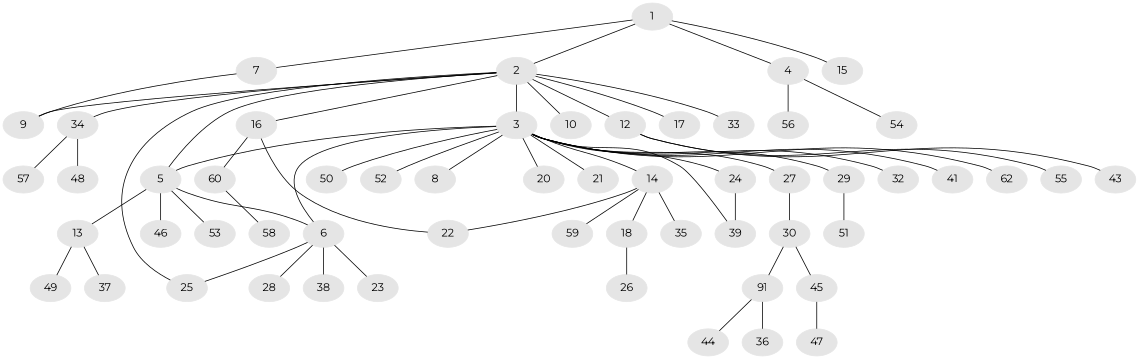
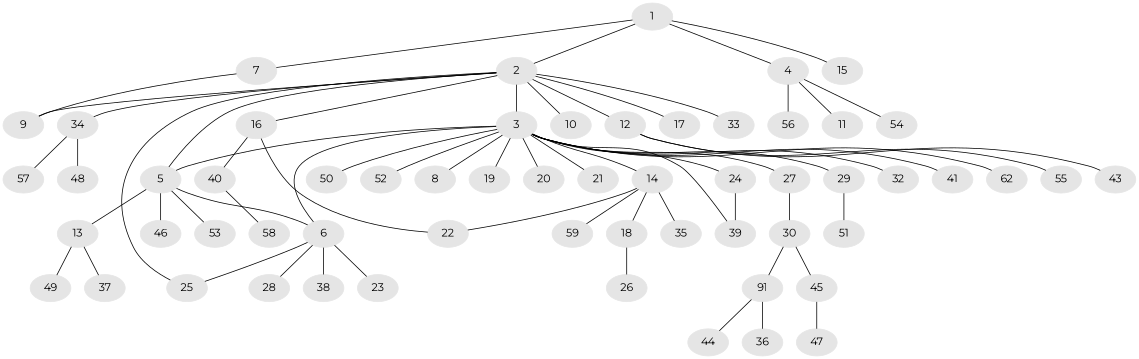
none -> (842, 125)
(215, 179) -> (215, 179)
none -> (489, 179)
